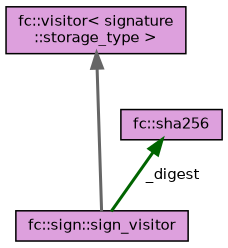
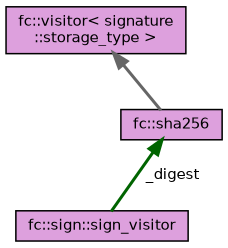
(99, 140) -> (142, 88)
